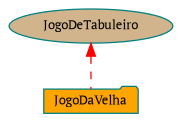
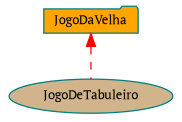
(91, 73) -> (91, 63)
